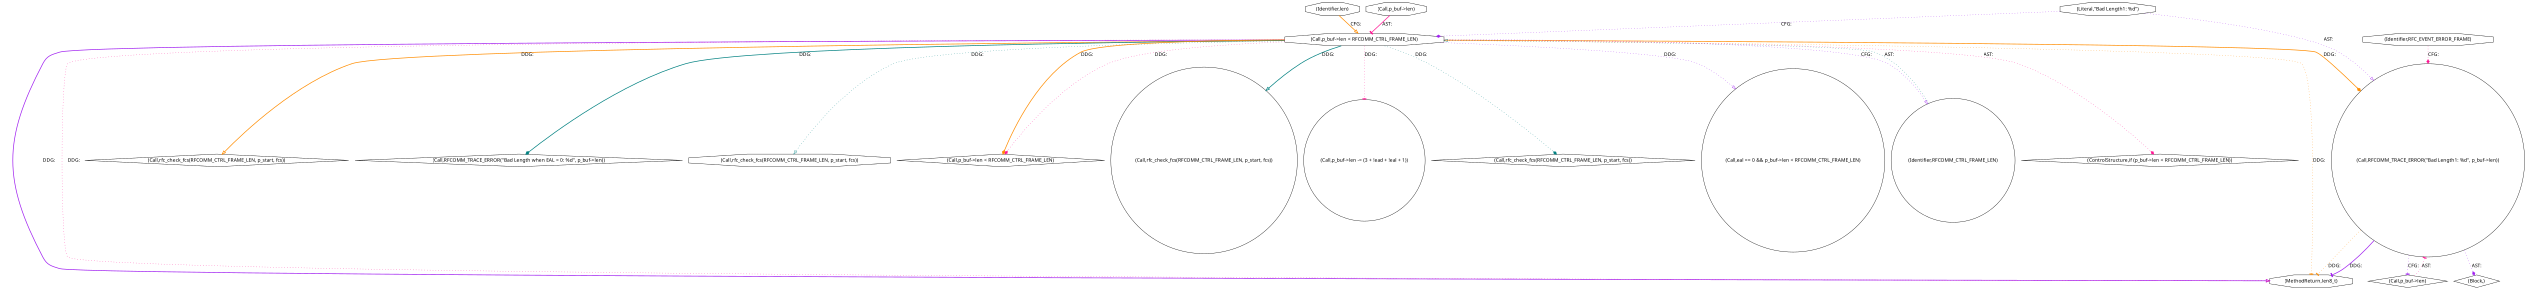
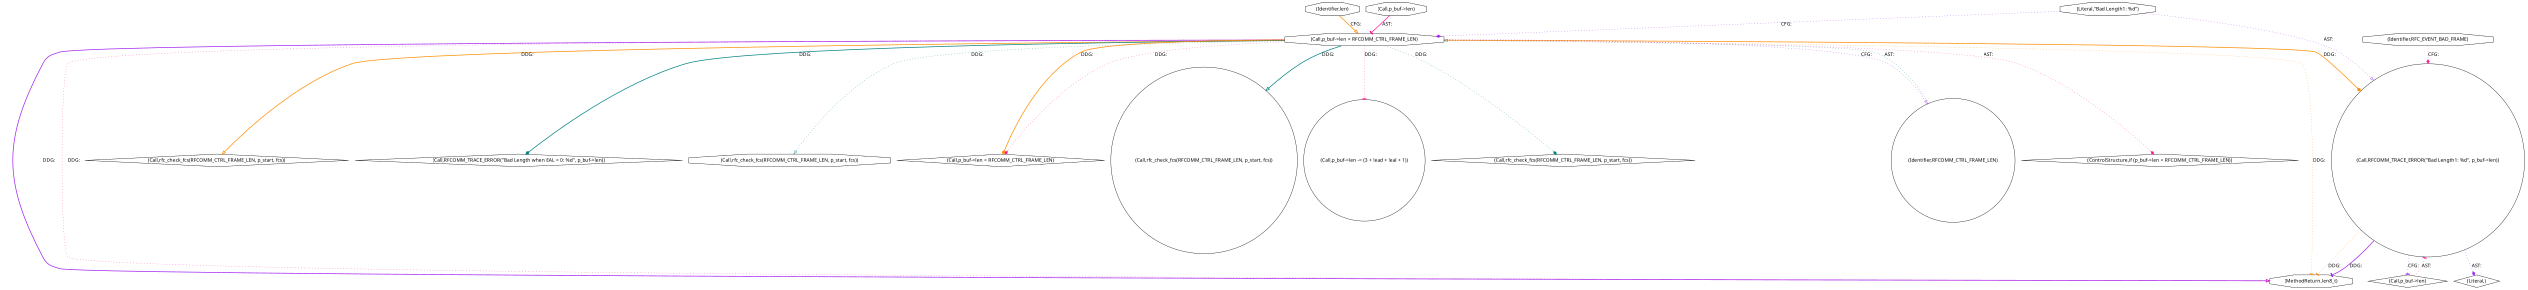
(2428, 40) -> (2428, 40)
(1793, 160) -> none
(2477, 281) -> (2477, 281)
